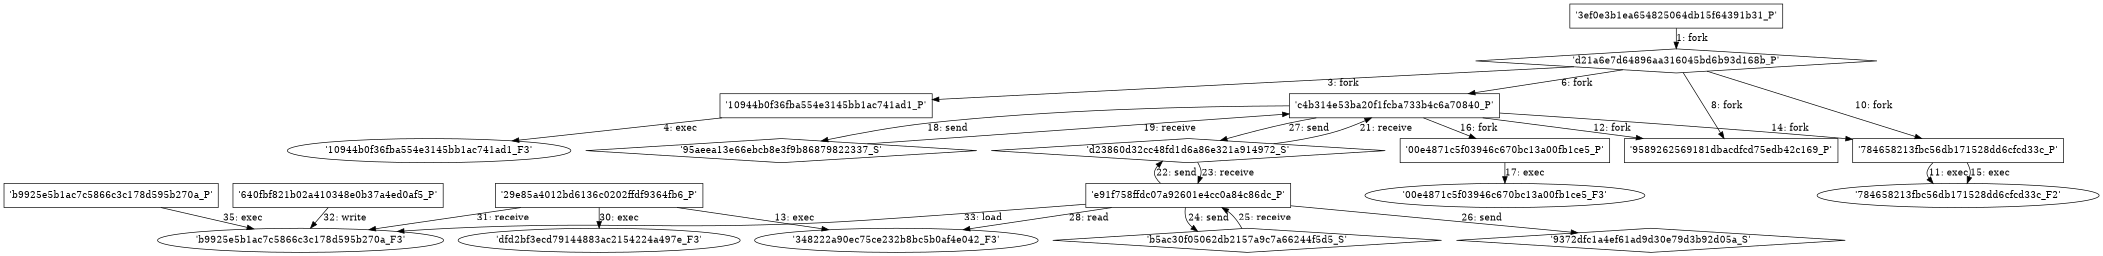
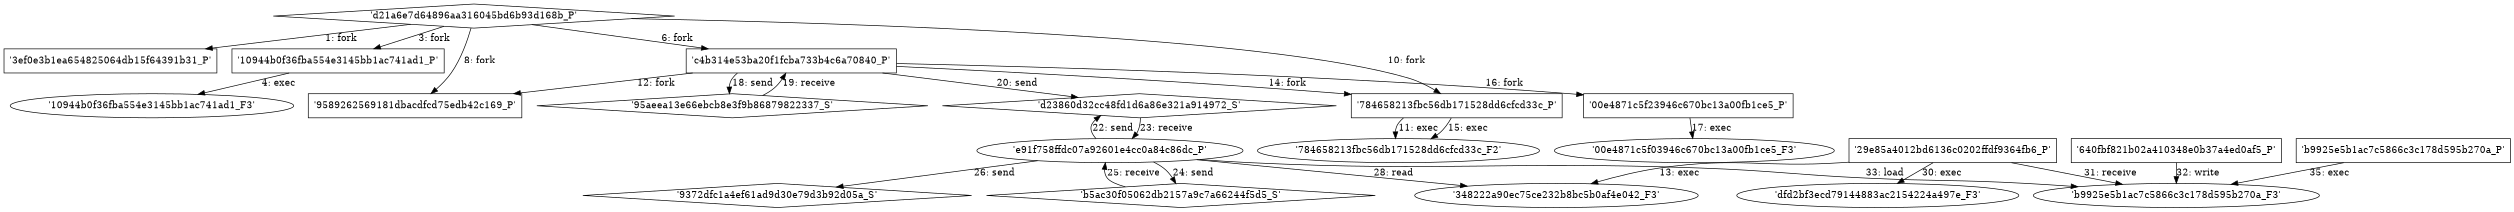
(1676, 35) -> (311, 36)
(1309, 128) -> (1017, 83)
(1320, 136) -> none
(1505, 151) -> (1688, 106)
(1188, 195) -> (1110, 151)
